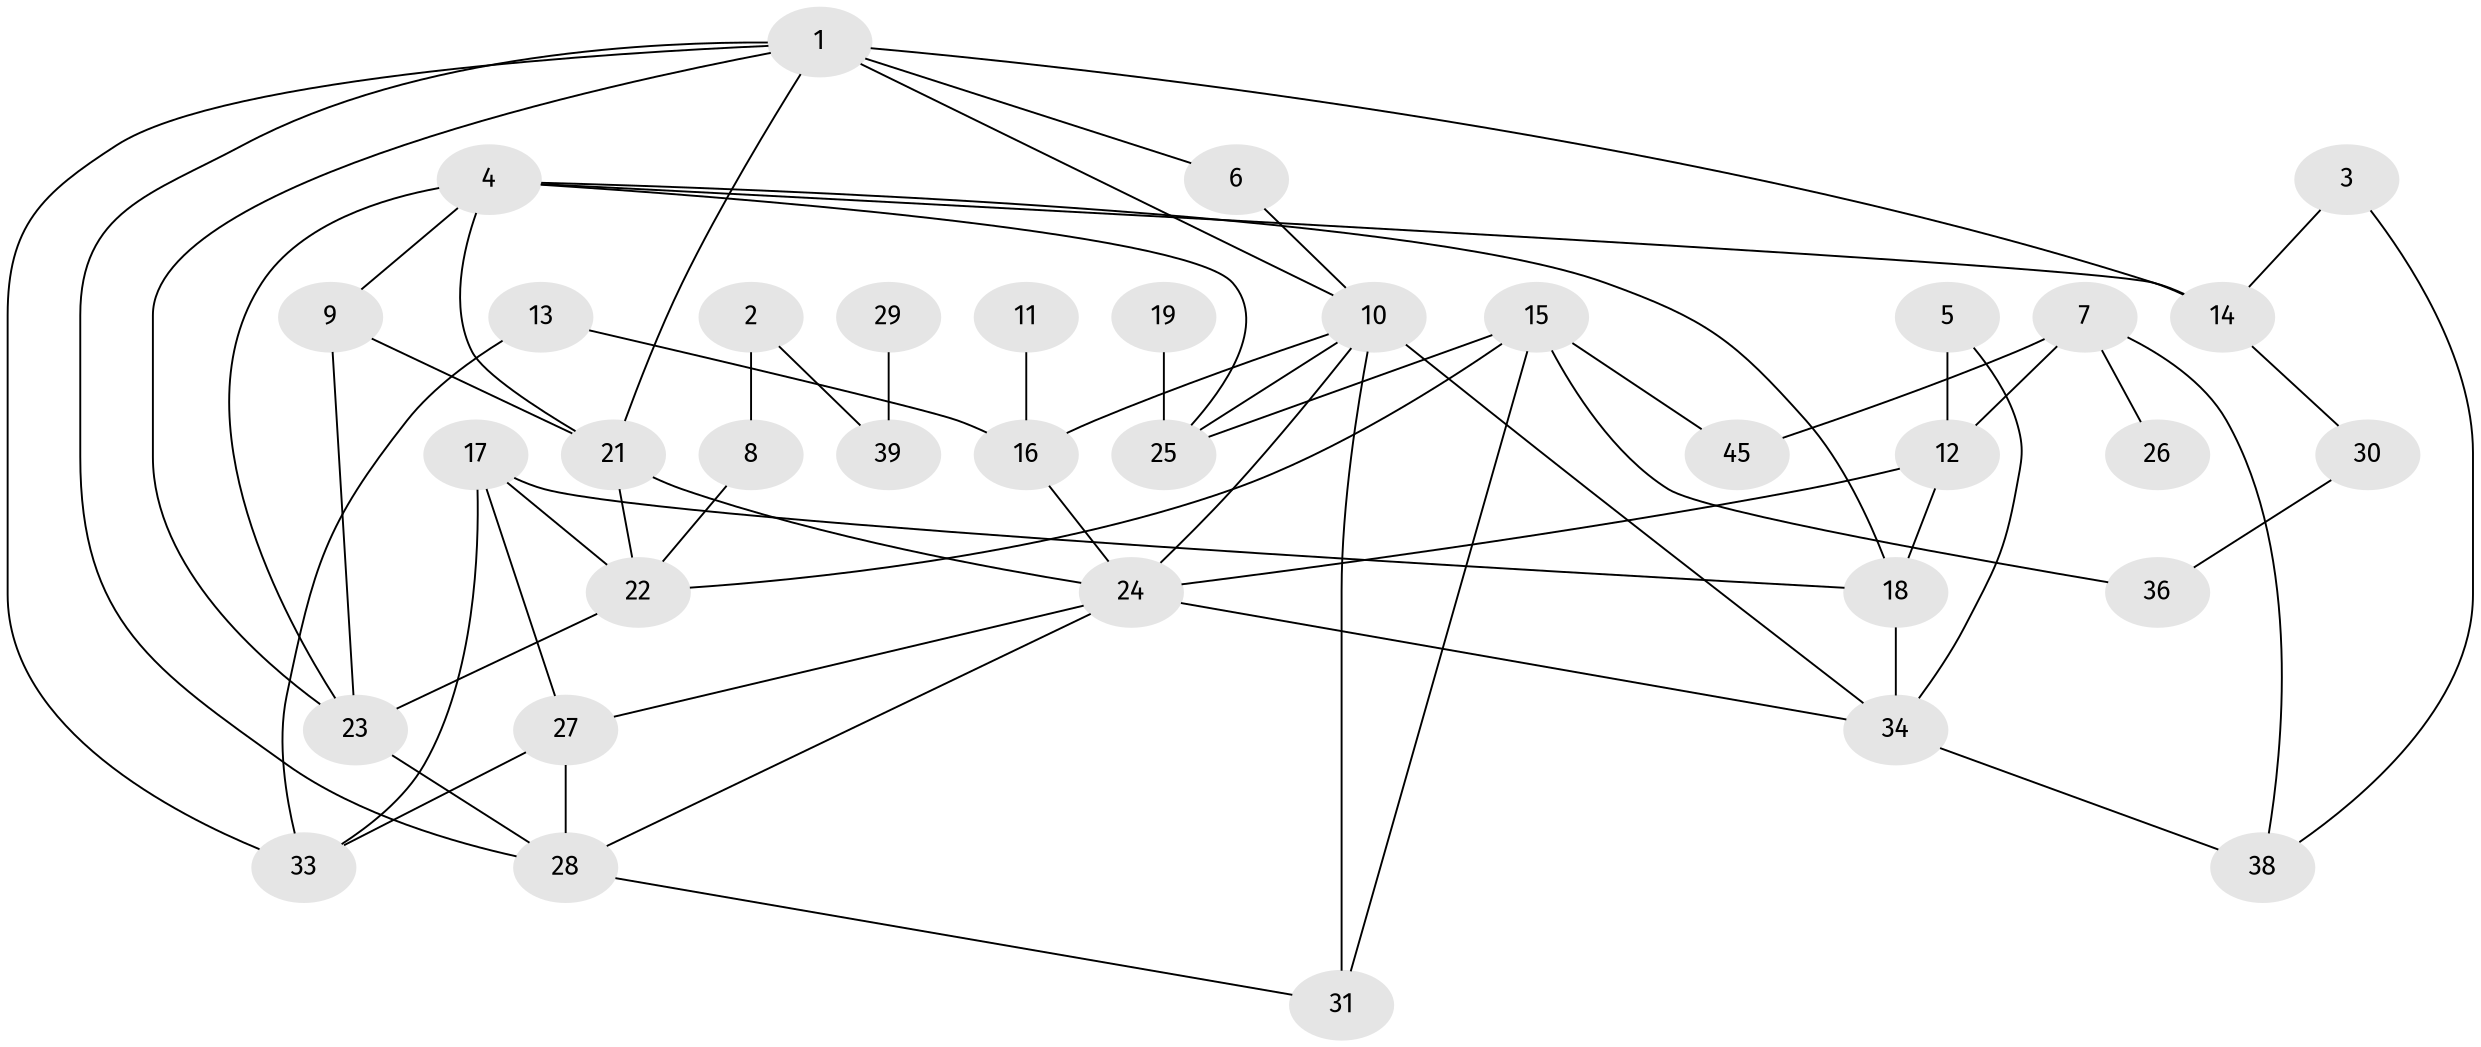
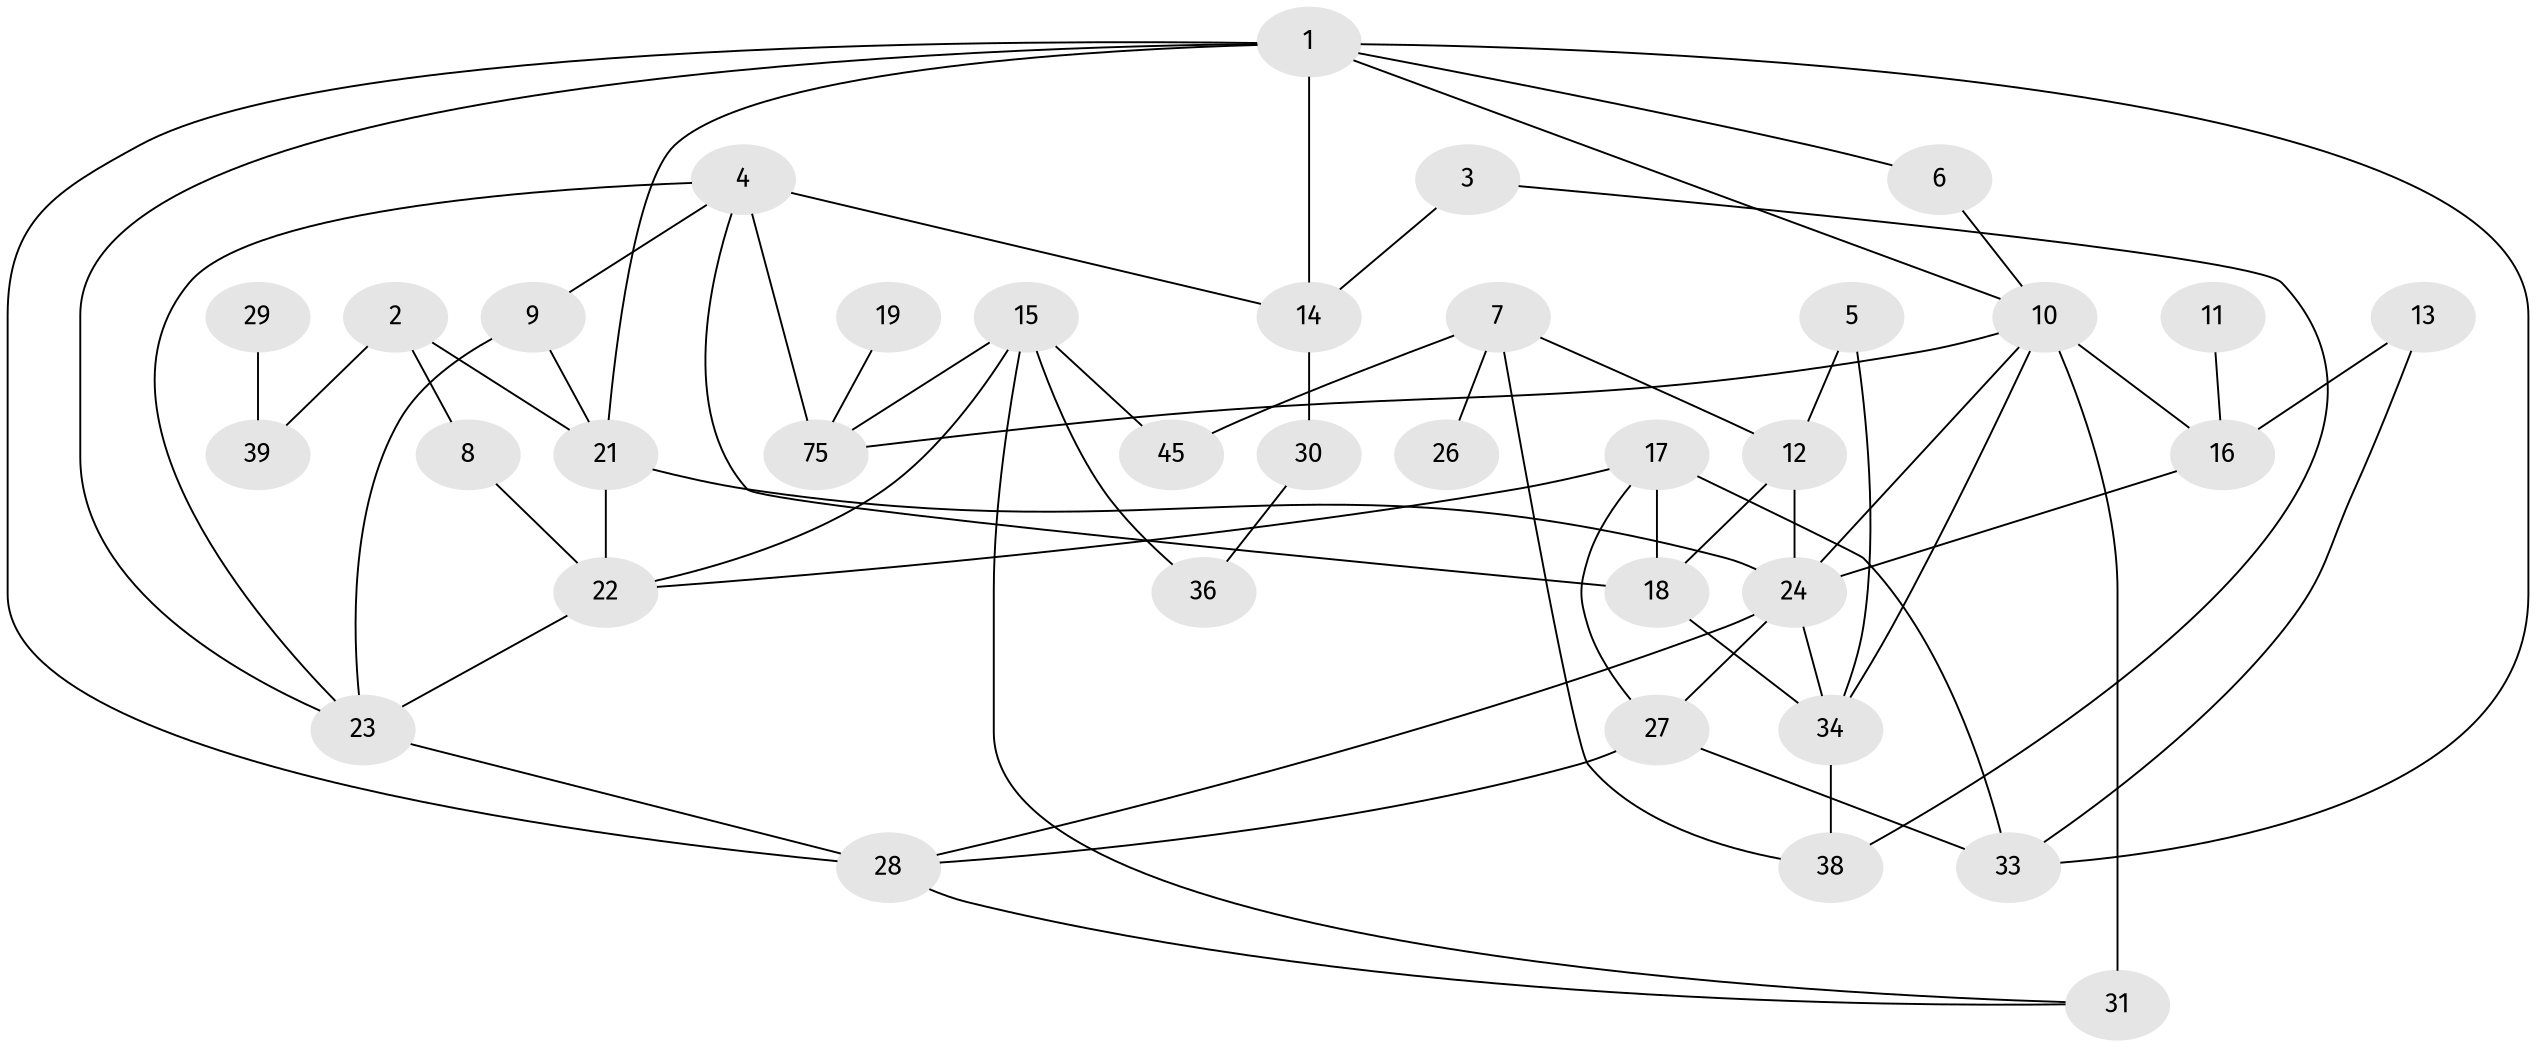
(470, 347) -> (501, 386)
(1164, 455) -> (816, 455)
